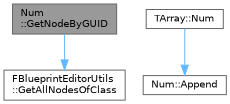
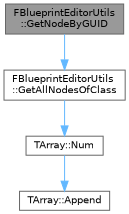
(65, 19) -> (65, 19)
(185, 85) -> (65, 201)
none -> (65, 113)
